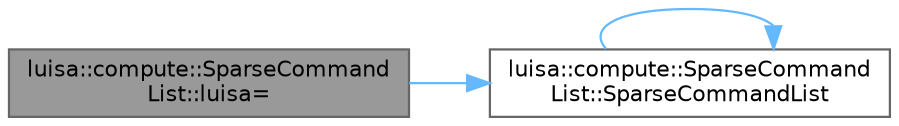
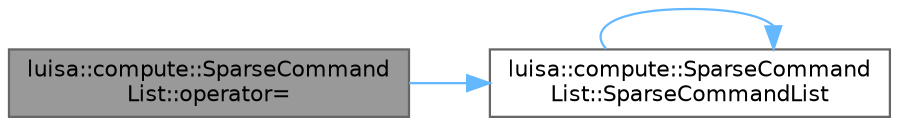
(209, 83) -> (209, 83)
